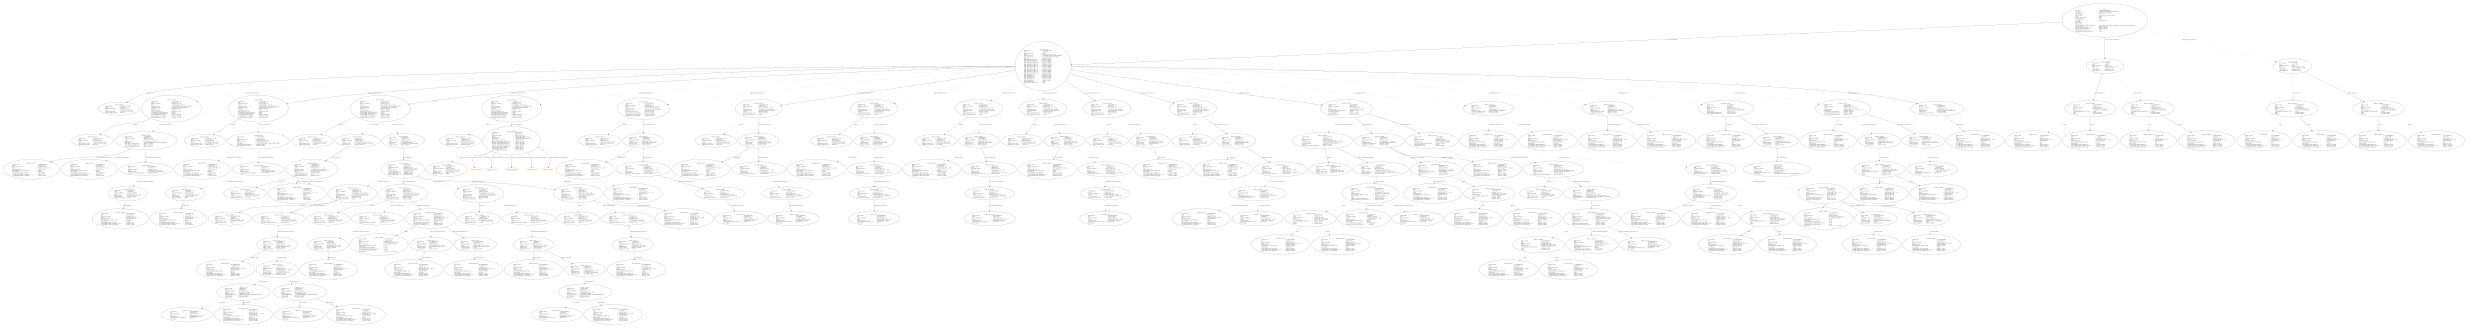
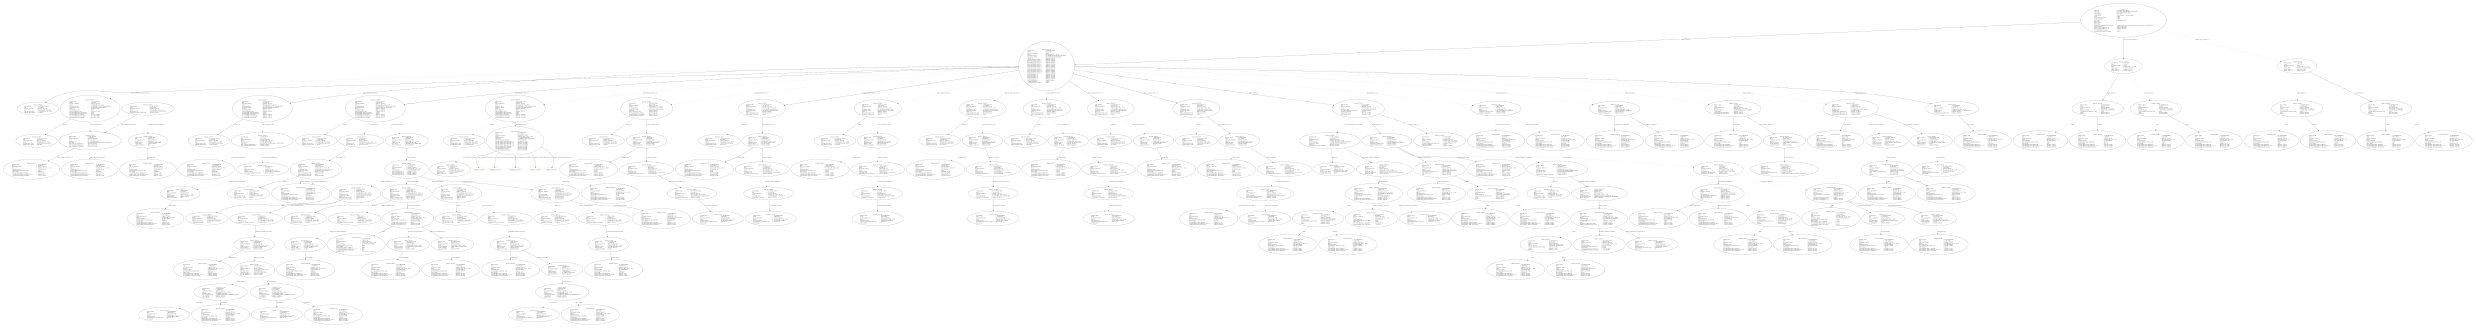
(146, 156) -> (121, 123)
